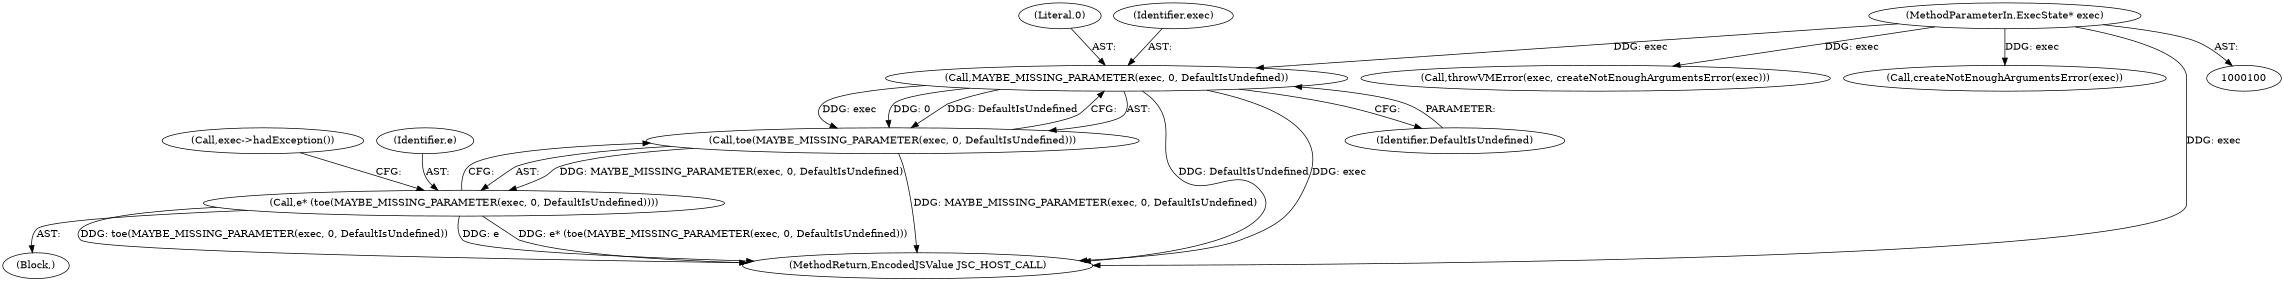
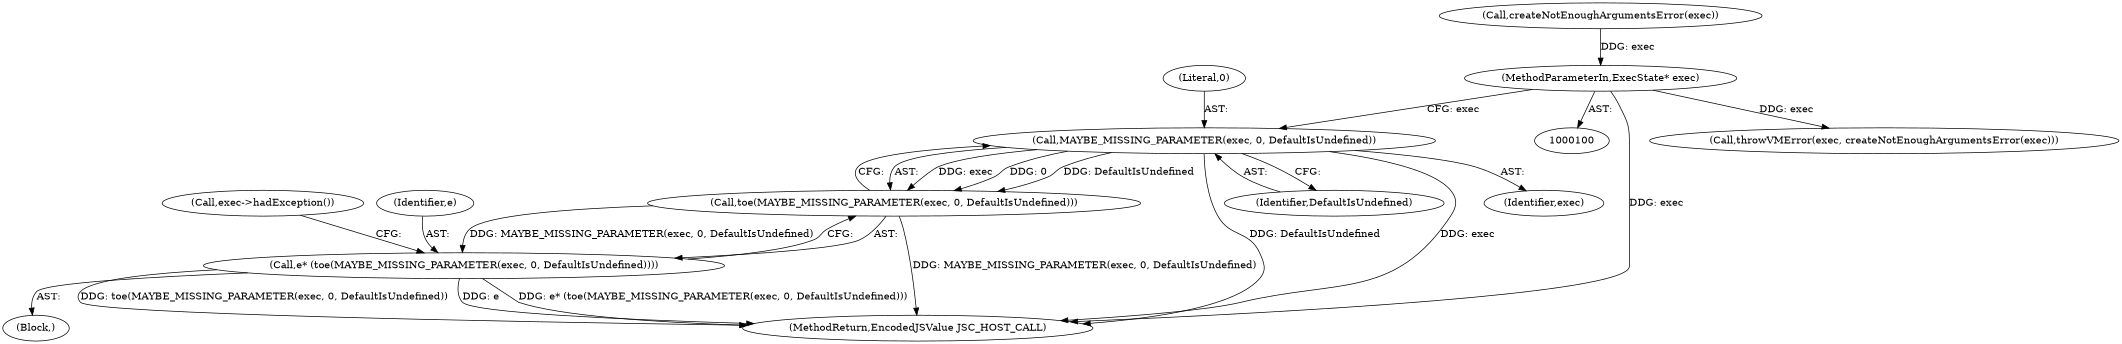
(2005, 43) -> (1601, 43)
(1148, 44) -> (1440, 160)
(1641, 47) -> (1453, 110)
(1462, 110) -> (1257, 172)
